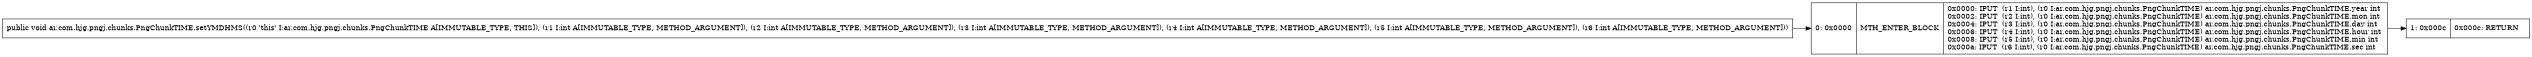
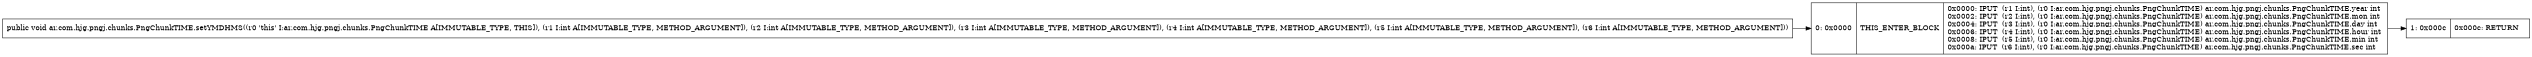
(1900, 28) -> (1900, 28)
